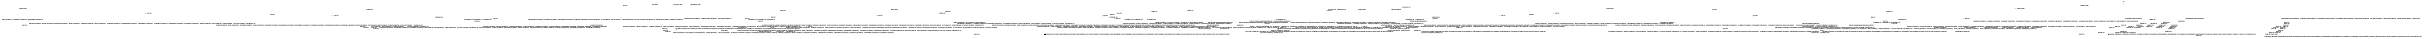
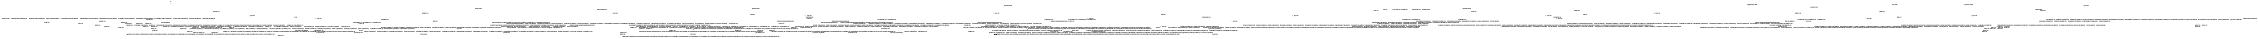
none -> (811, 11)
(1873, 17) -> (295, 17)
none -> (1978, 17)
